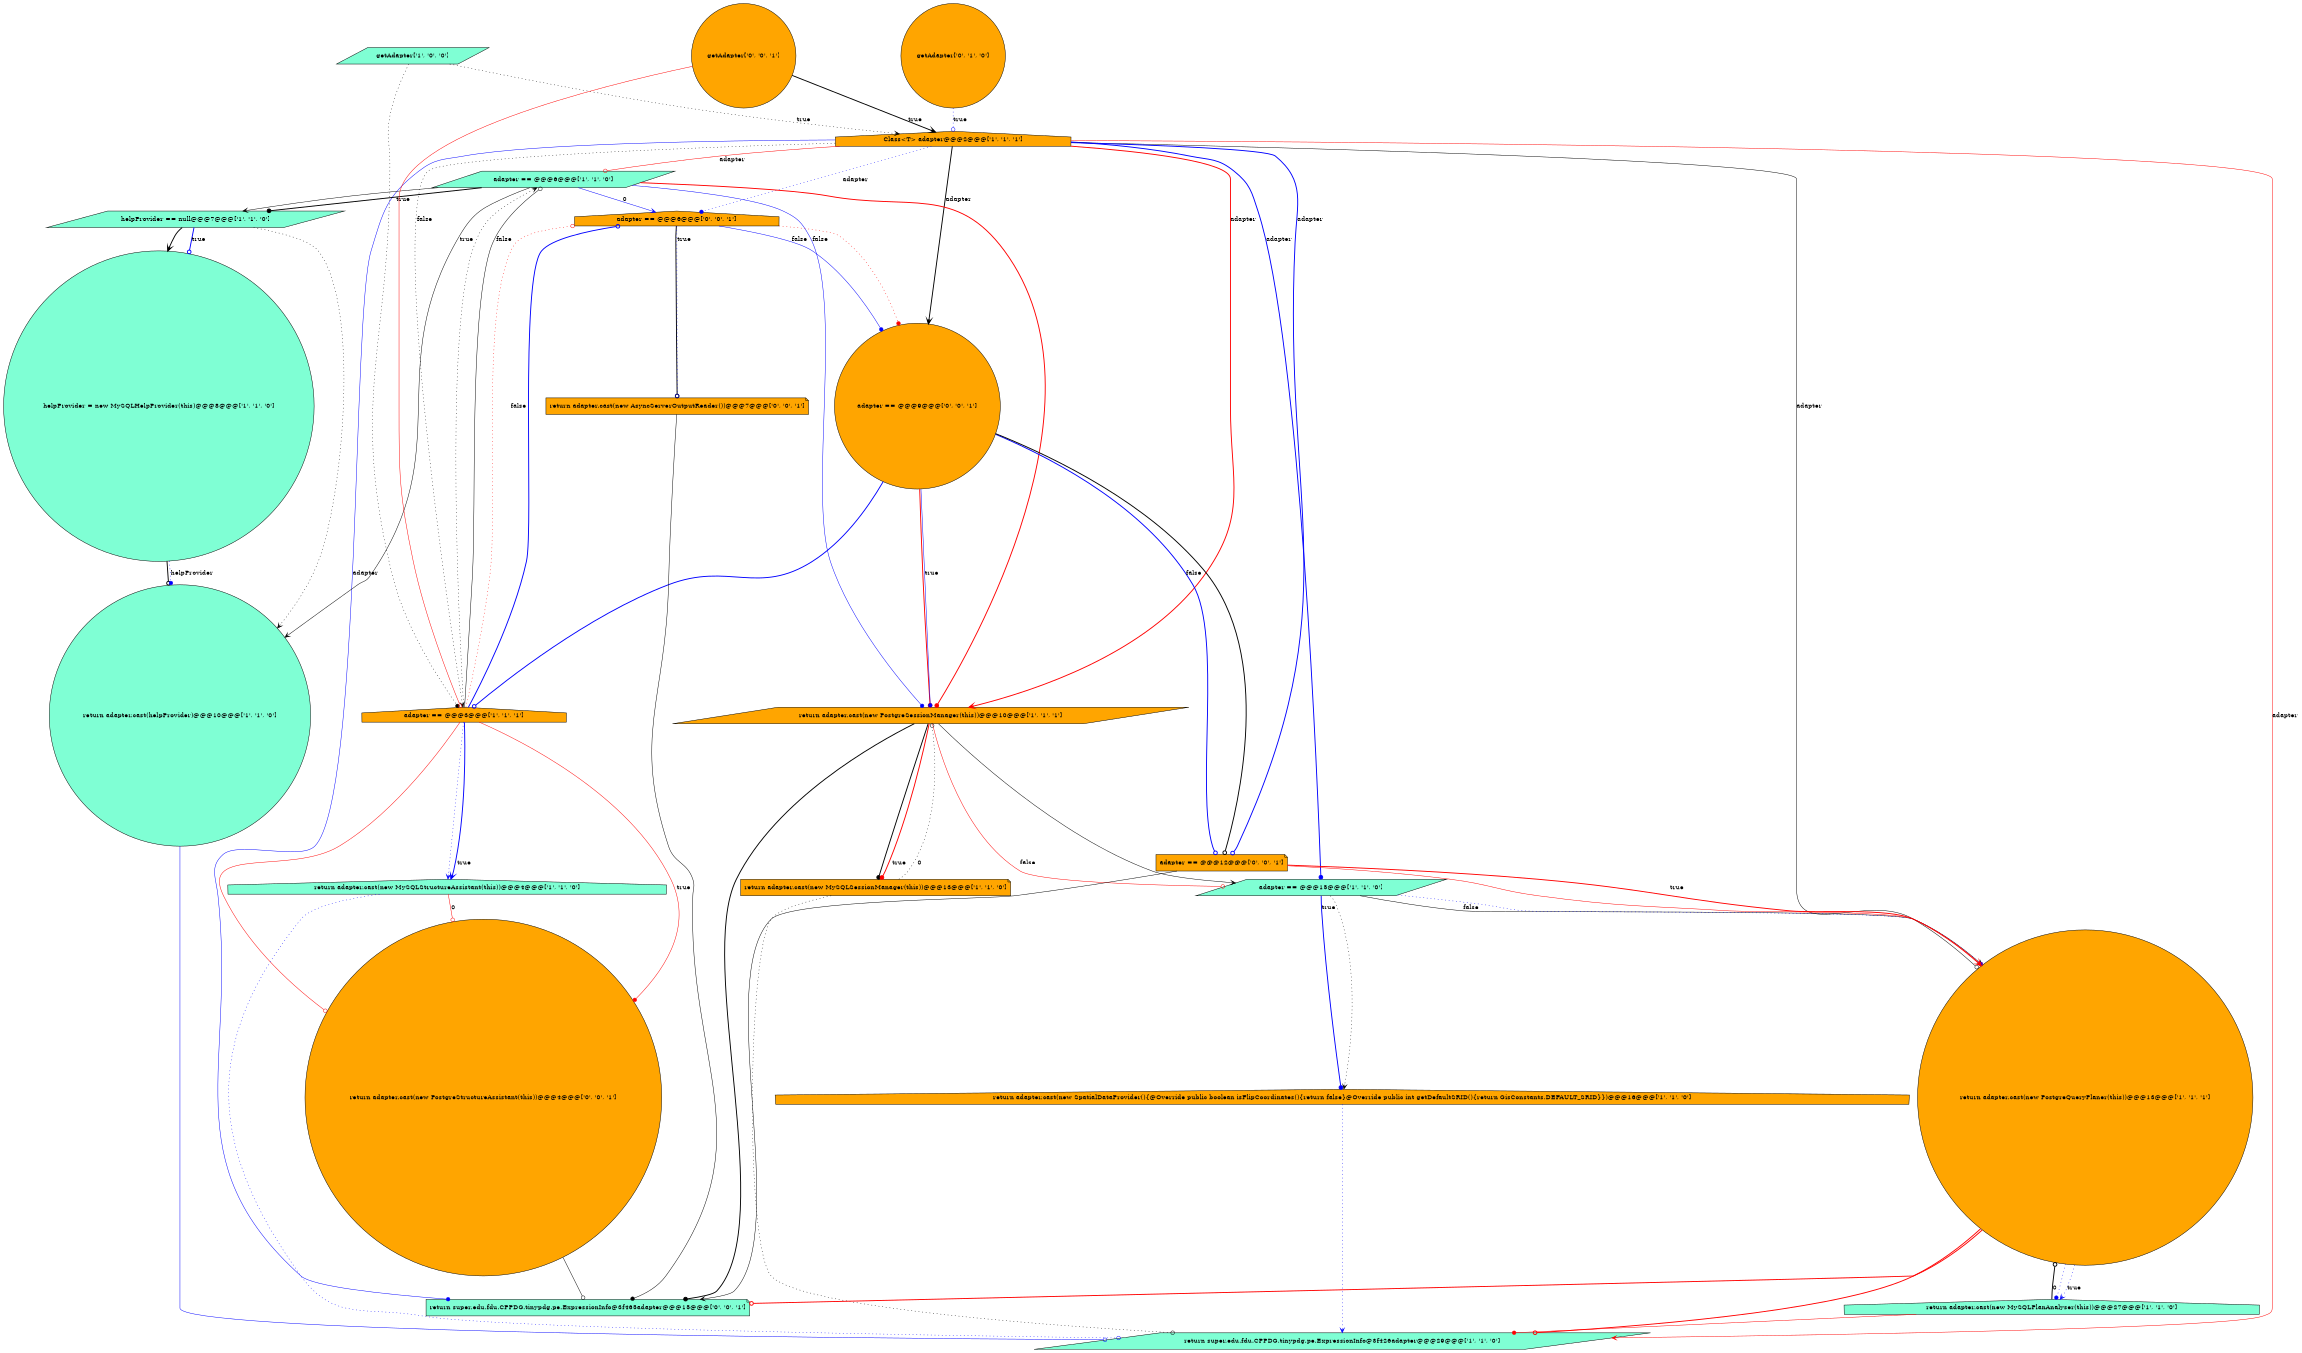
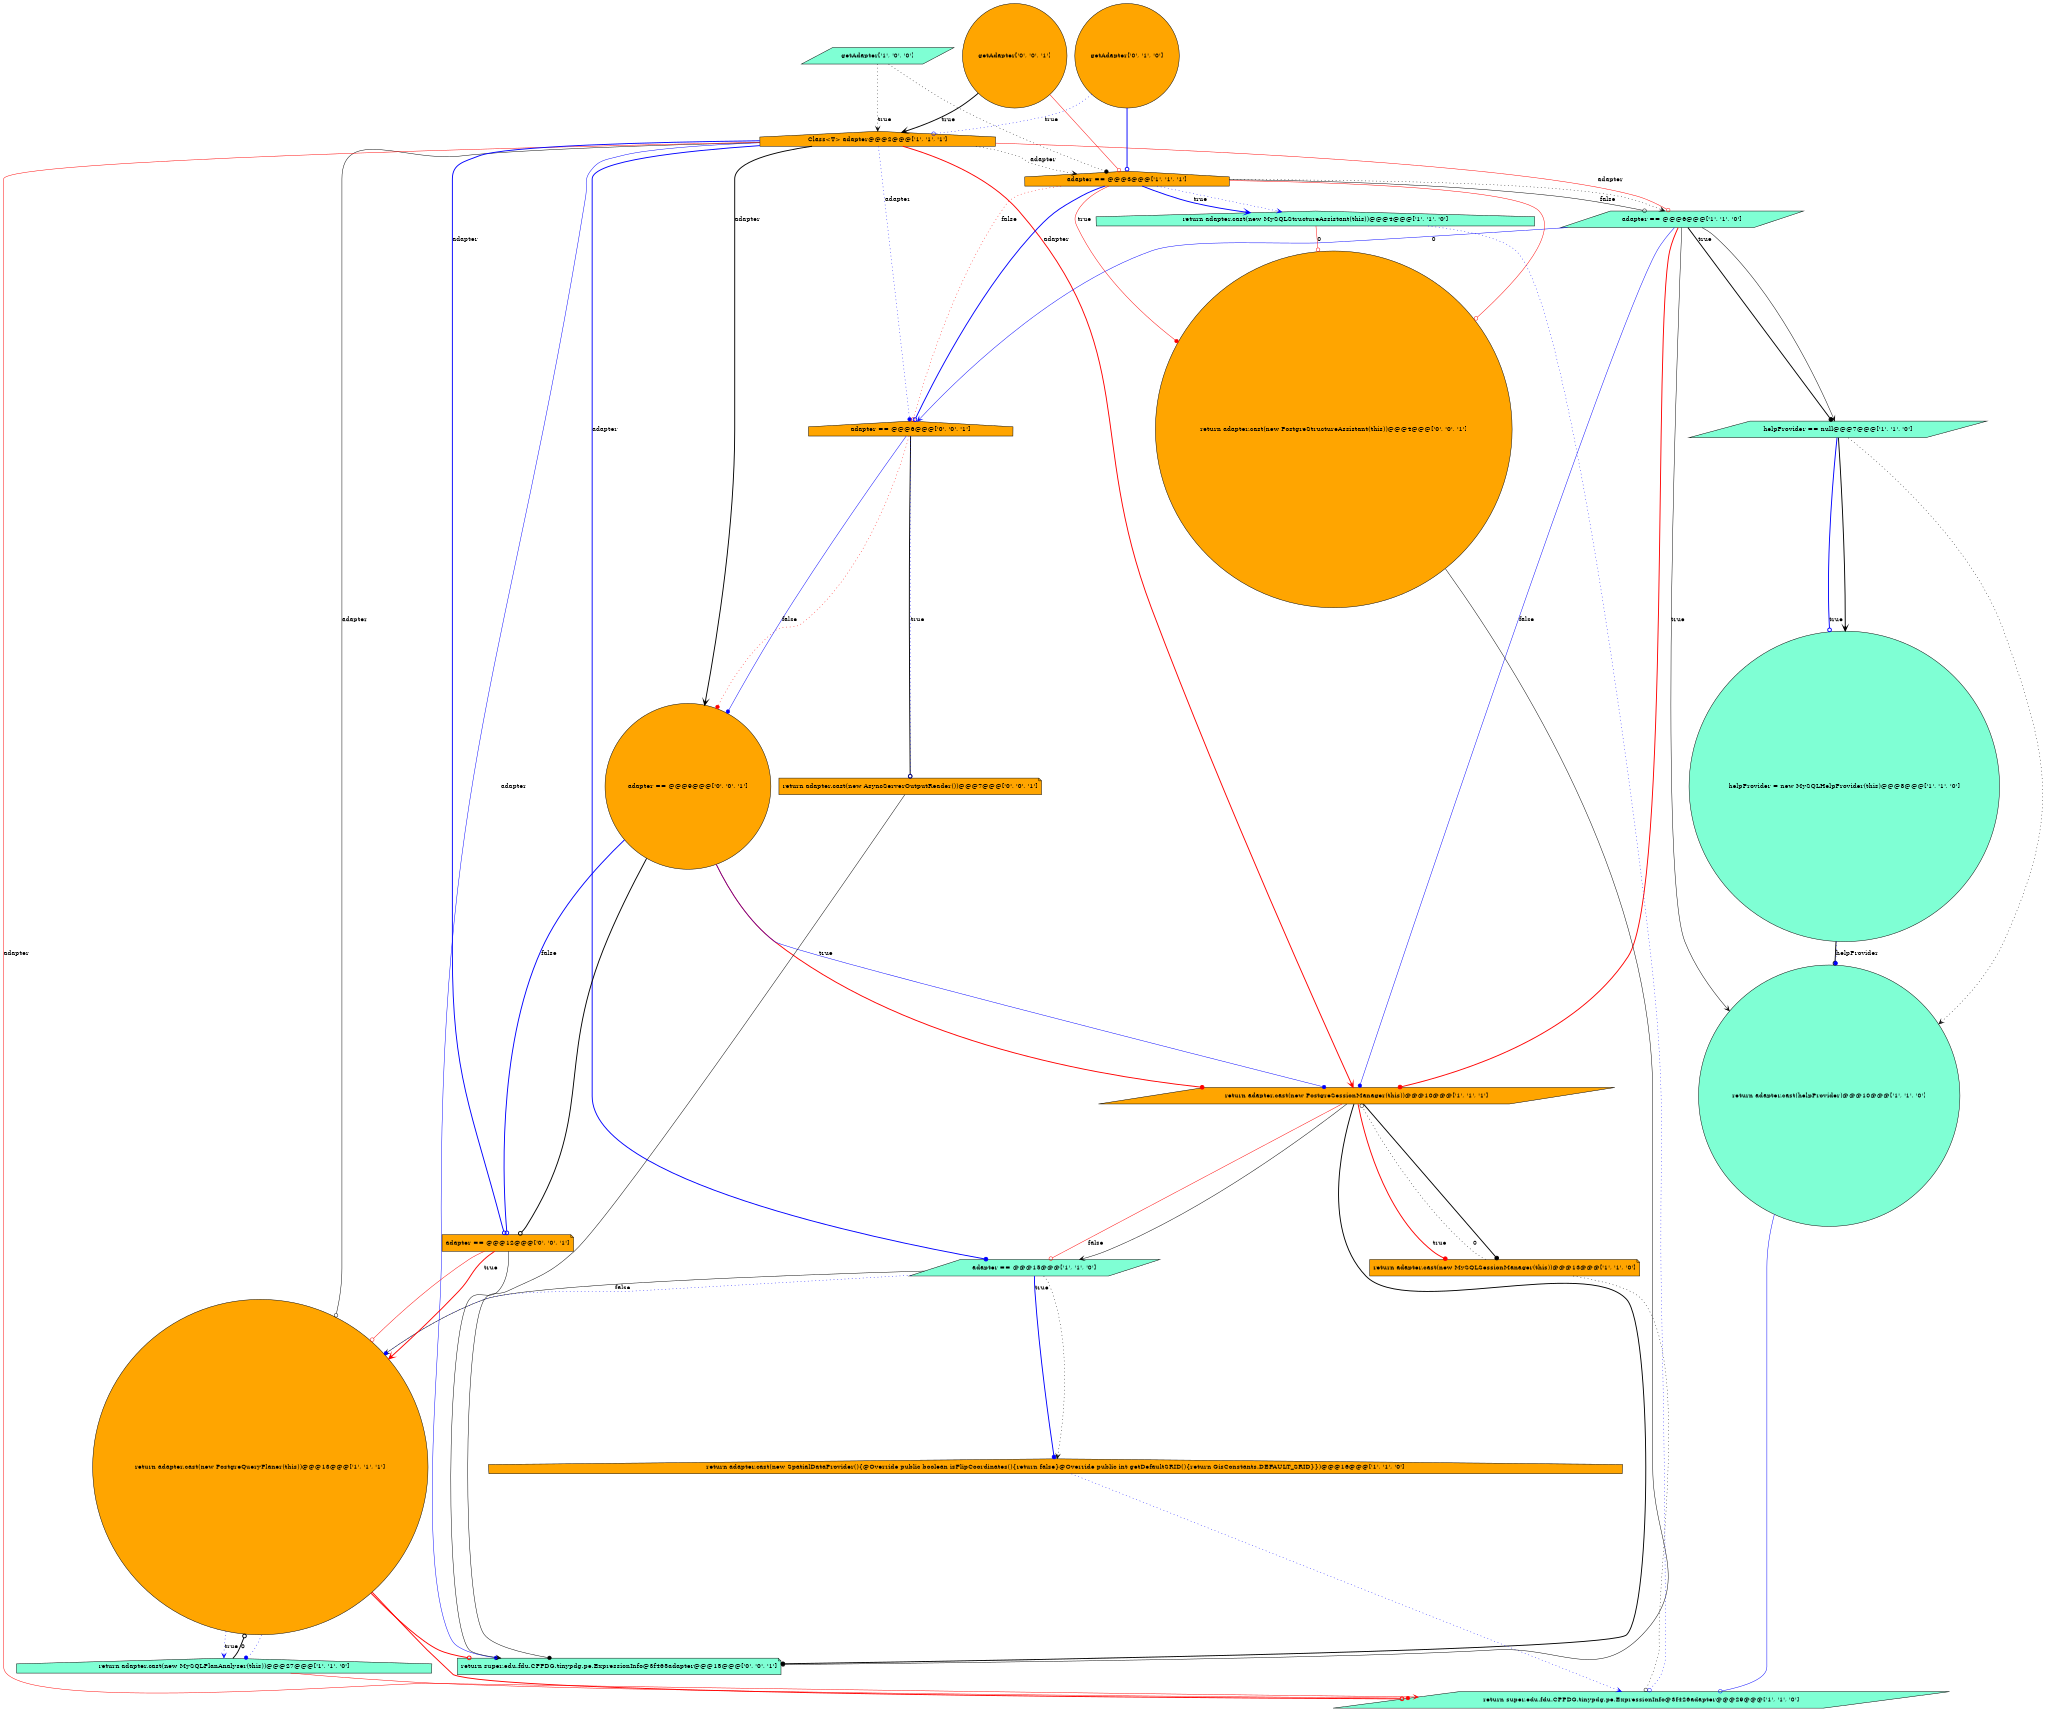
(425, 219) -> (1043, 159)
(682, 581) -> (1127, 138)
